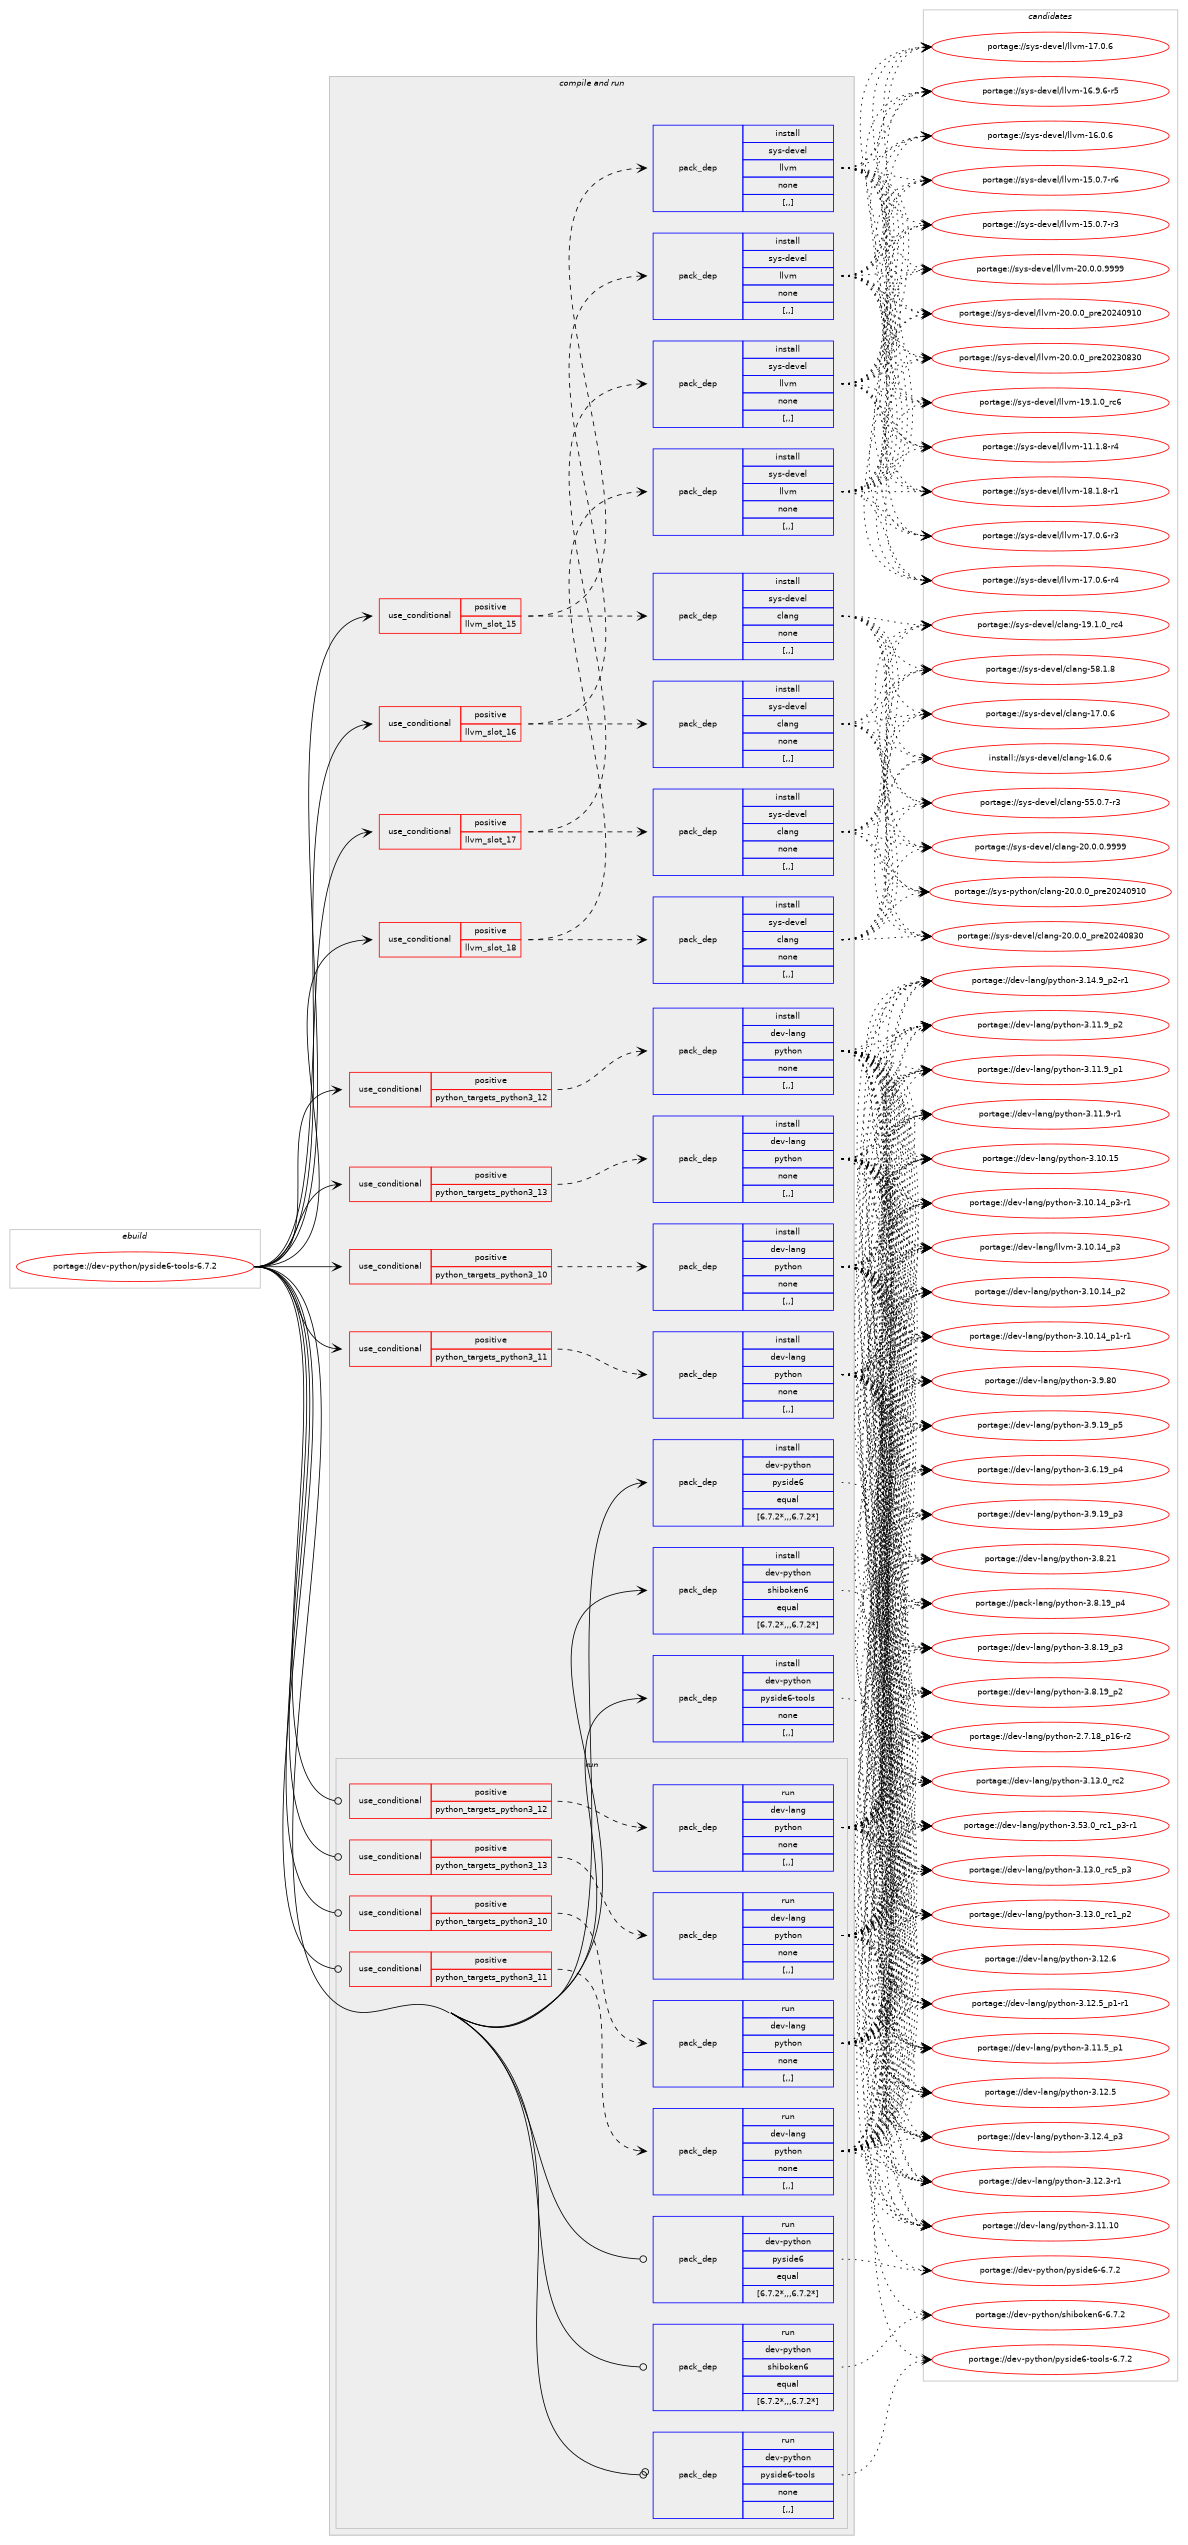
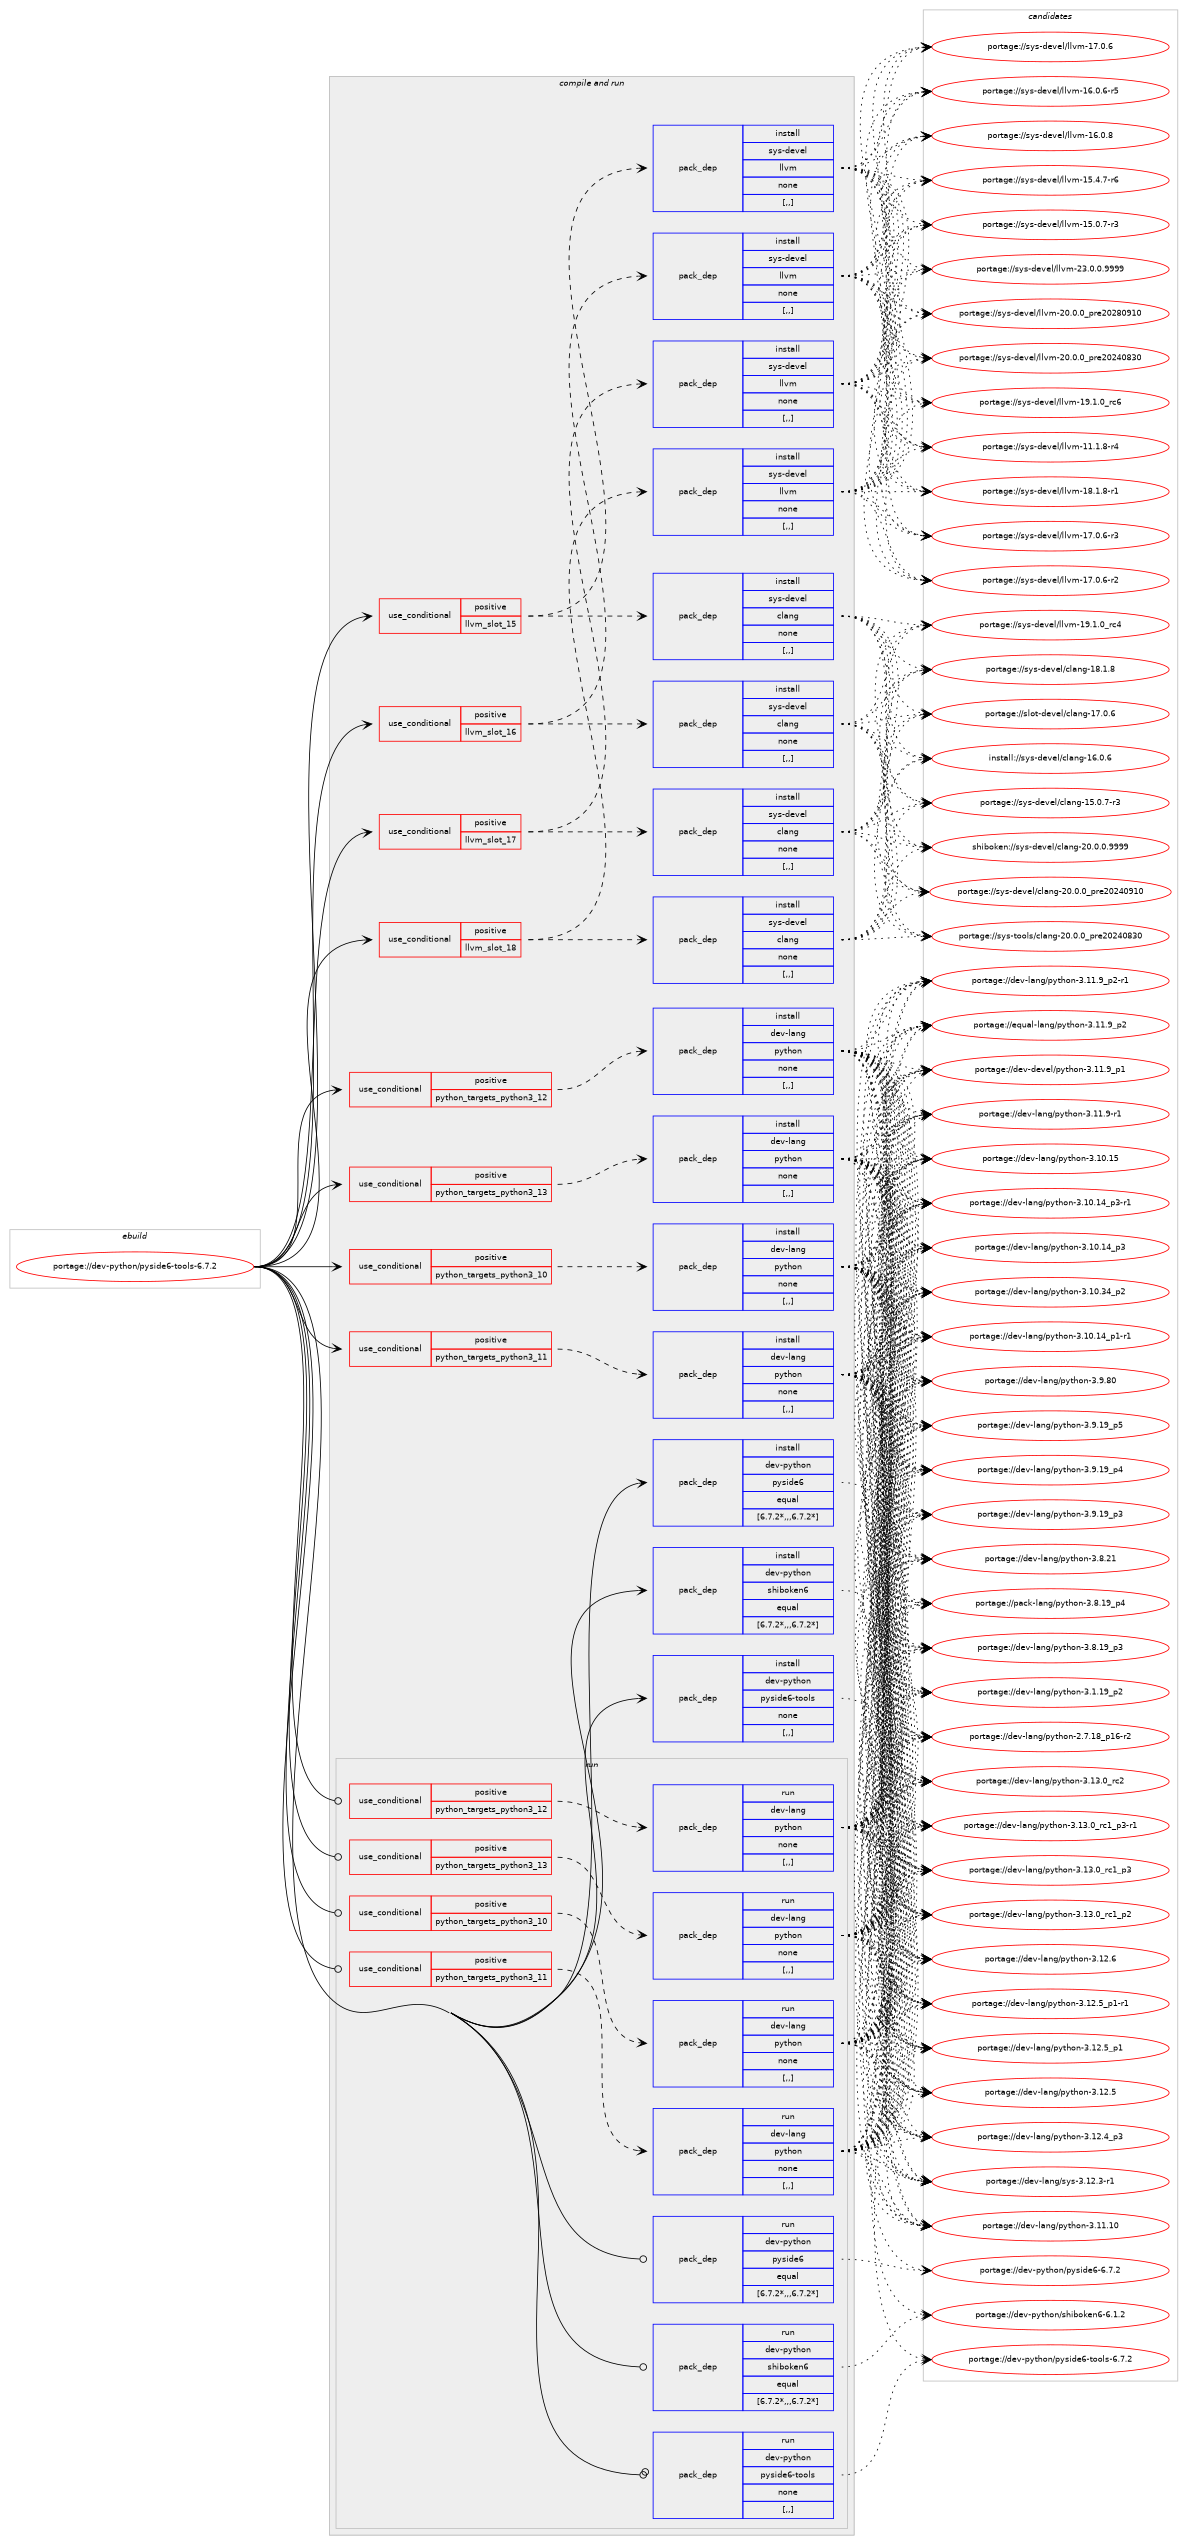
(1051, 91) -> (1051, 91)
(1051, 136) -> (1051, 136)
(1051, 180) -> (1051, 180)
(1051, 269) -> (1051, 269)
(1051, 314) -> (1051, 314)
(1051, 358) -> (1051, 358)
(1051, 581) -> (1051, 581)
(1051, 625) -> (1051, 625)
(1051, 670) -> (1051, 670)
(1051, 714) -> (1051, 714)
(1051, 803) -> (1051, 803)
(1051, 847) -> (1051, 847)
(1051, 892) -> (1051, 892)
(1051, 936) -> (1051, 936)
(1051, 981) -> (1051, 981)
(1051, 1025) -> (1051, 1025)
(1051, 1070) -> (1051, 1070)
(1051, 1248) -> (1051, 1248)
(1051, 1292) -> (1051, 1292)
(1051, 1470) -> (1051, 1470)
(1051, 1693) -> (1051, 1693)
(1051, 1826) -> (1051, 1826)
(1051, 1870) -> (1051, 1870)
(1051, 2048) -> (1051, 2048)
(1051, 2182) -> (1051, 2182)
(1051, 2315) -> (1051, 2315)
